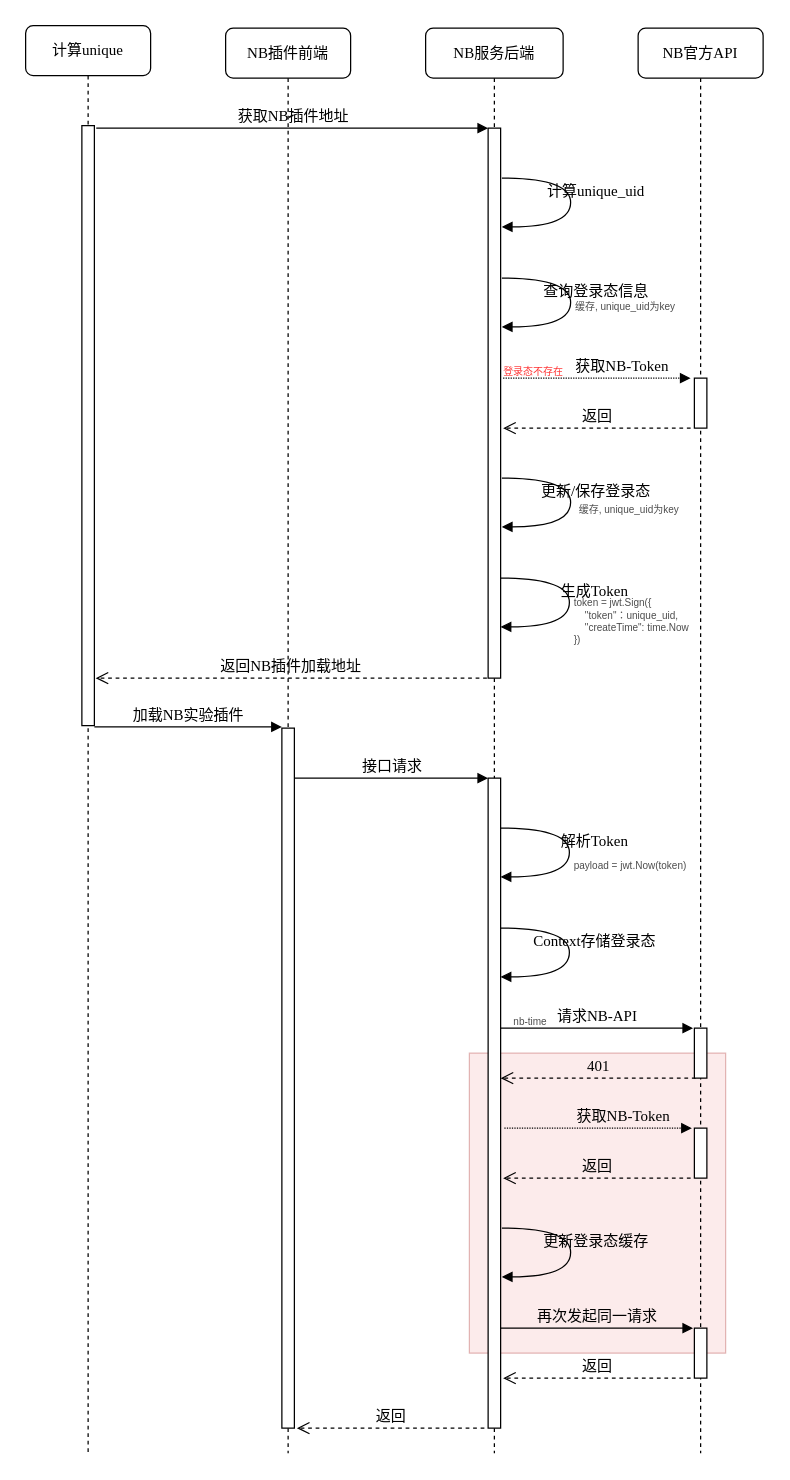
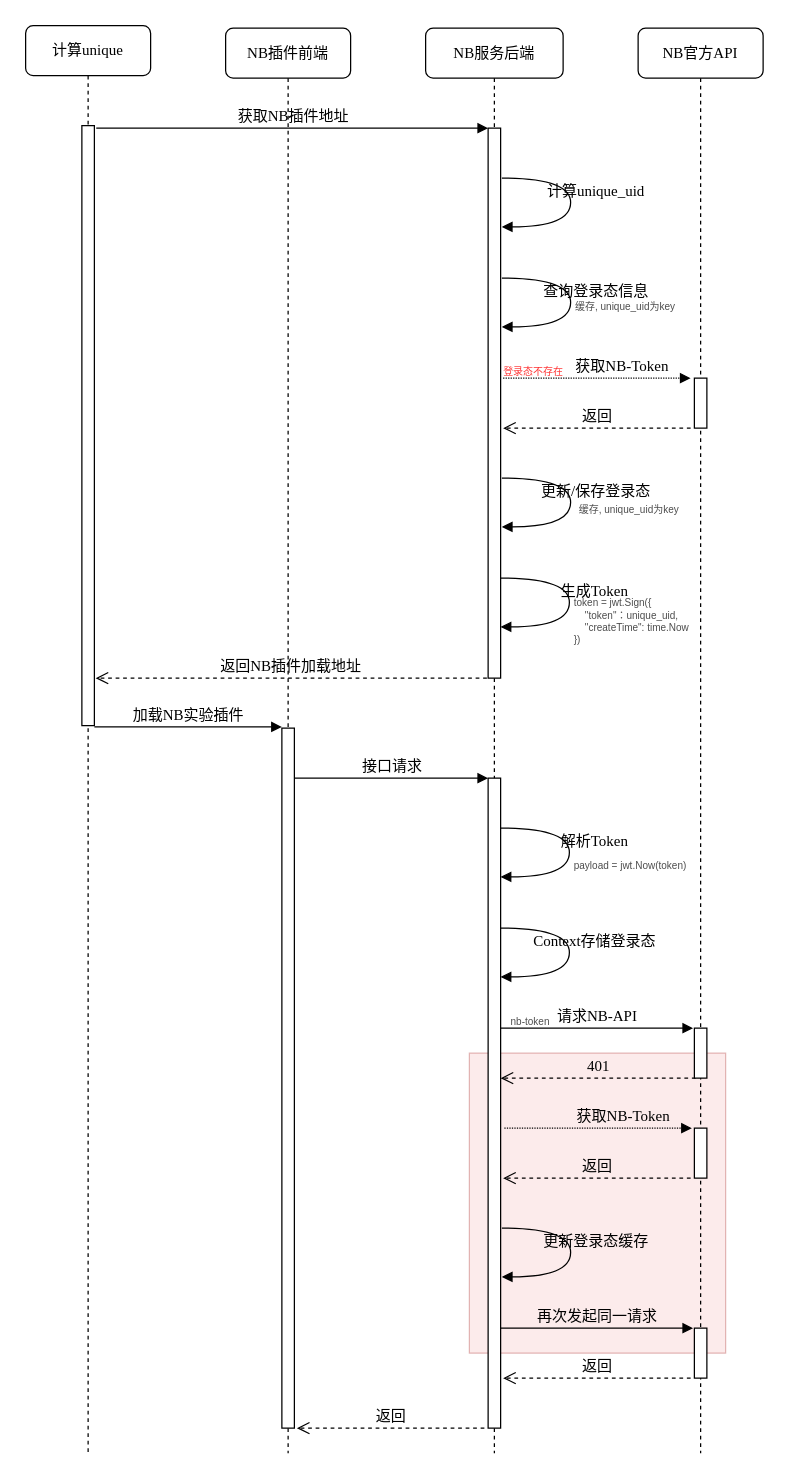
(531, 1022) -> (531, 1022)
